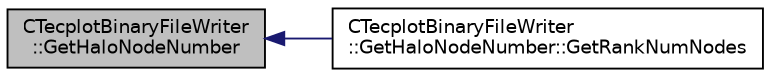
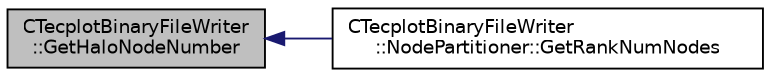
(548, 39) -> (548, 39)
